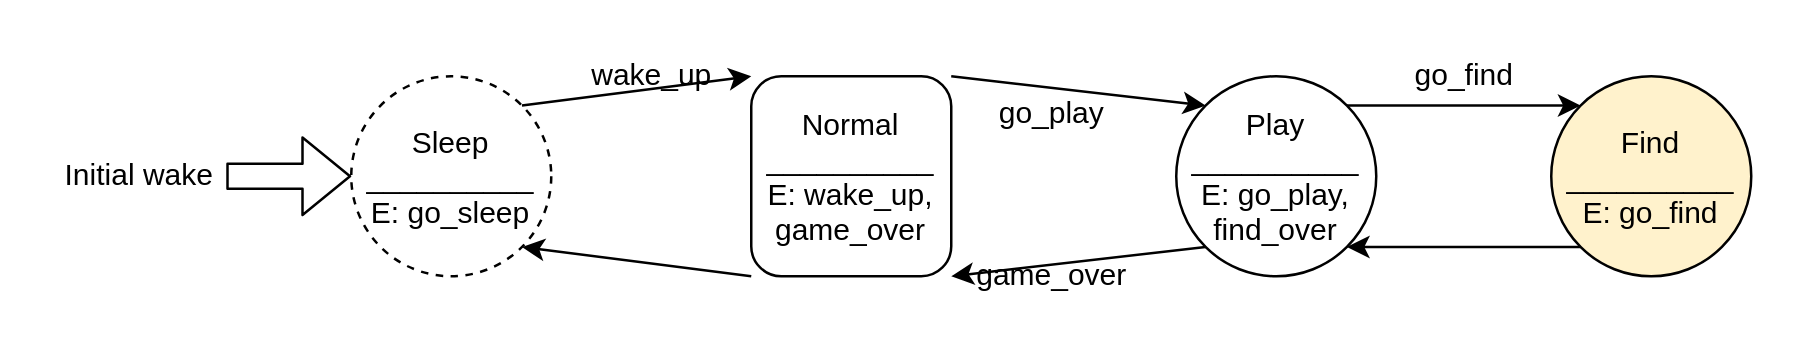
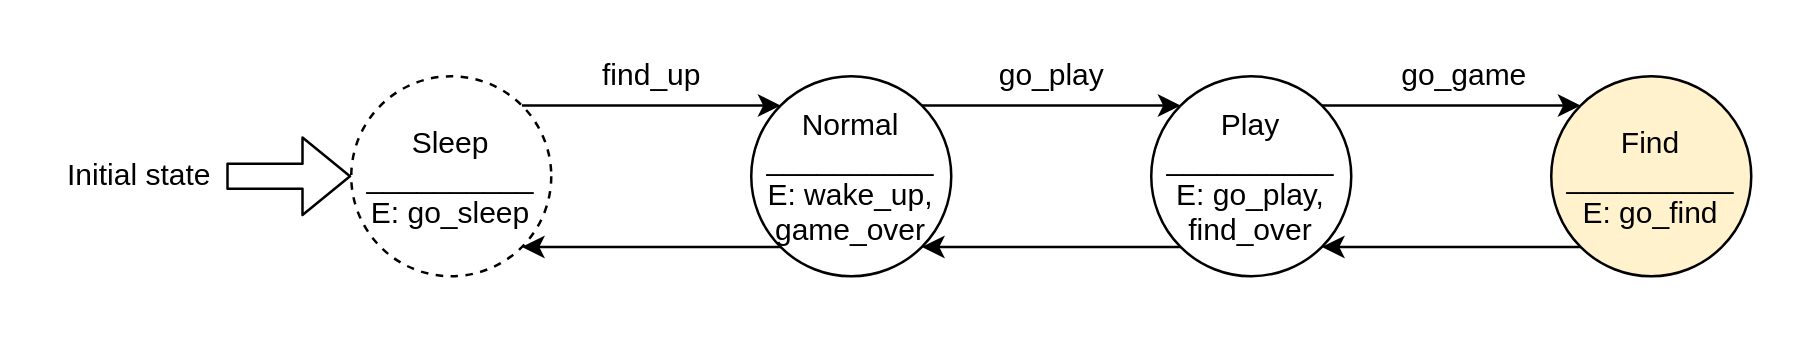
(653, 76) -> (653, 76)
(1465, 76) -> (1465, 76)
(1051, 114) -> (1051, 76)
(140, 176) -> (140, 176)
(851, 176) -> (851, 176)
(1276, 176) -> (1251, 176)
(1051, 276) -> none
